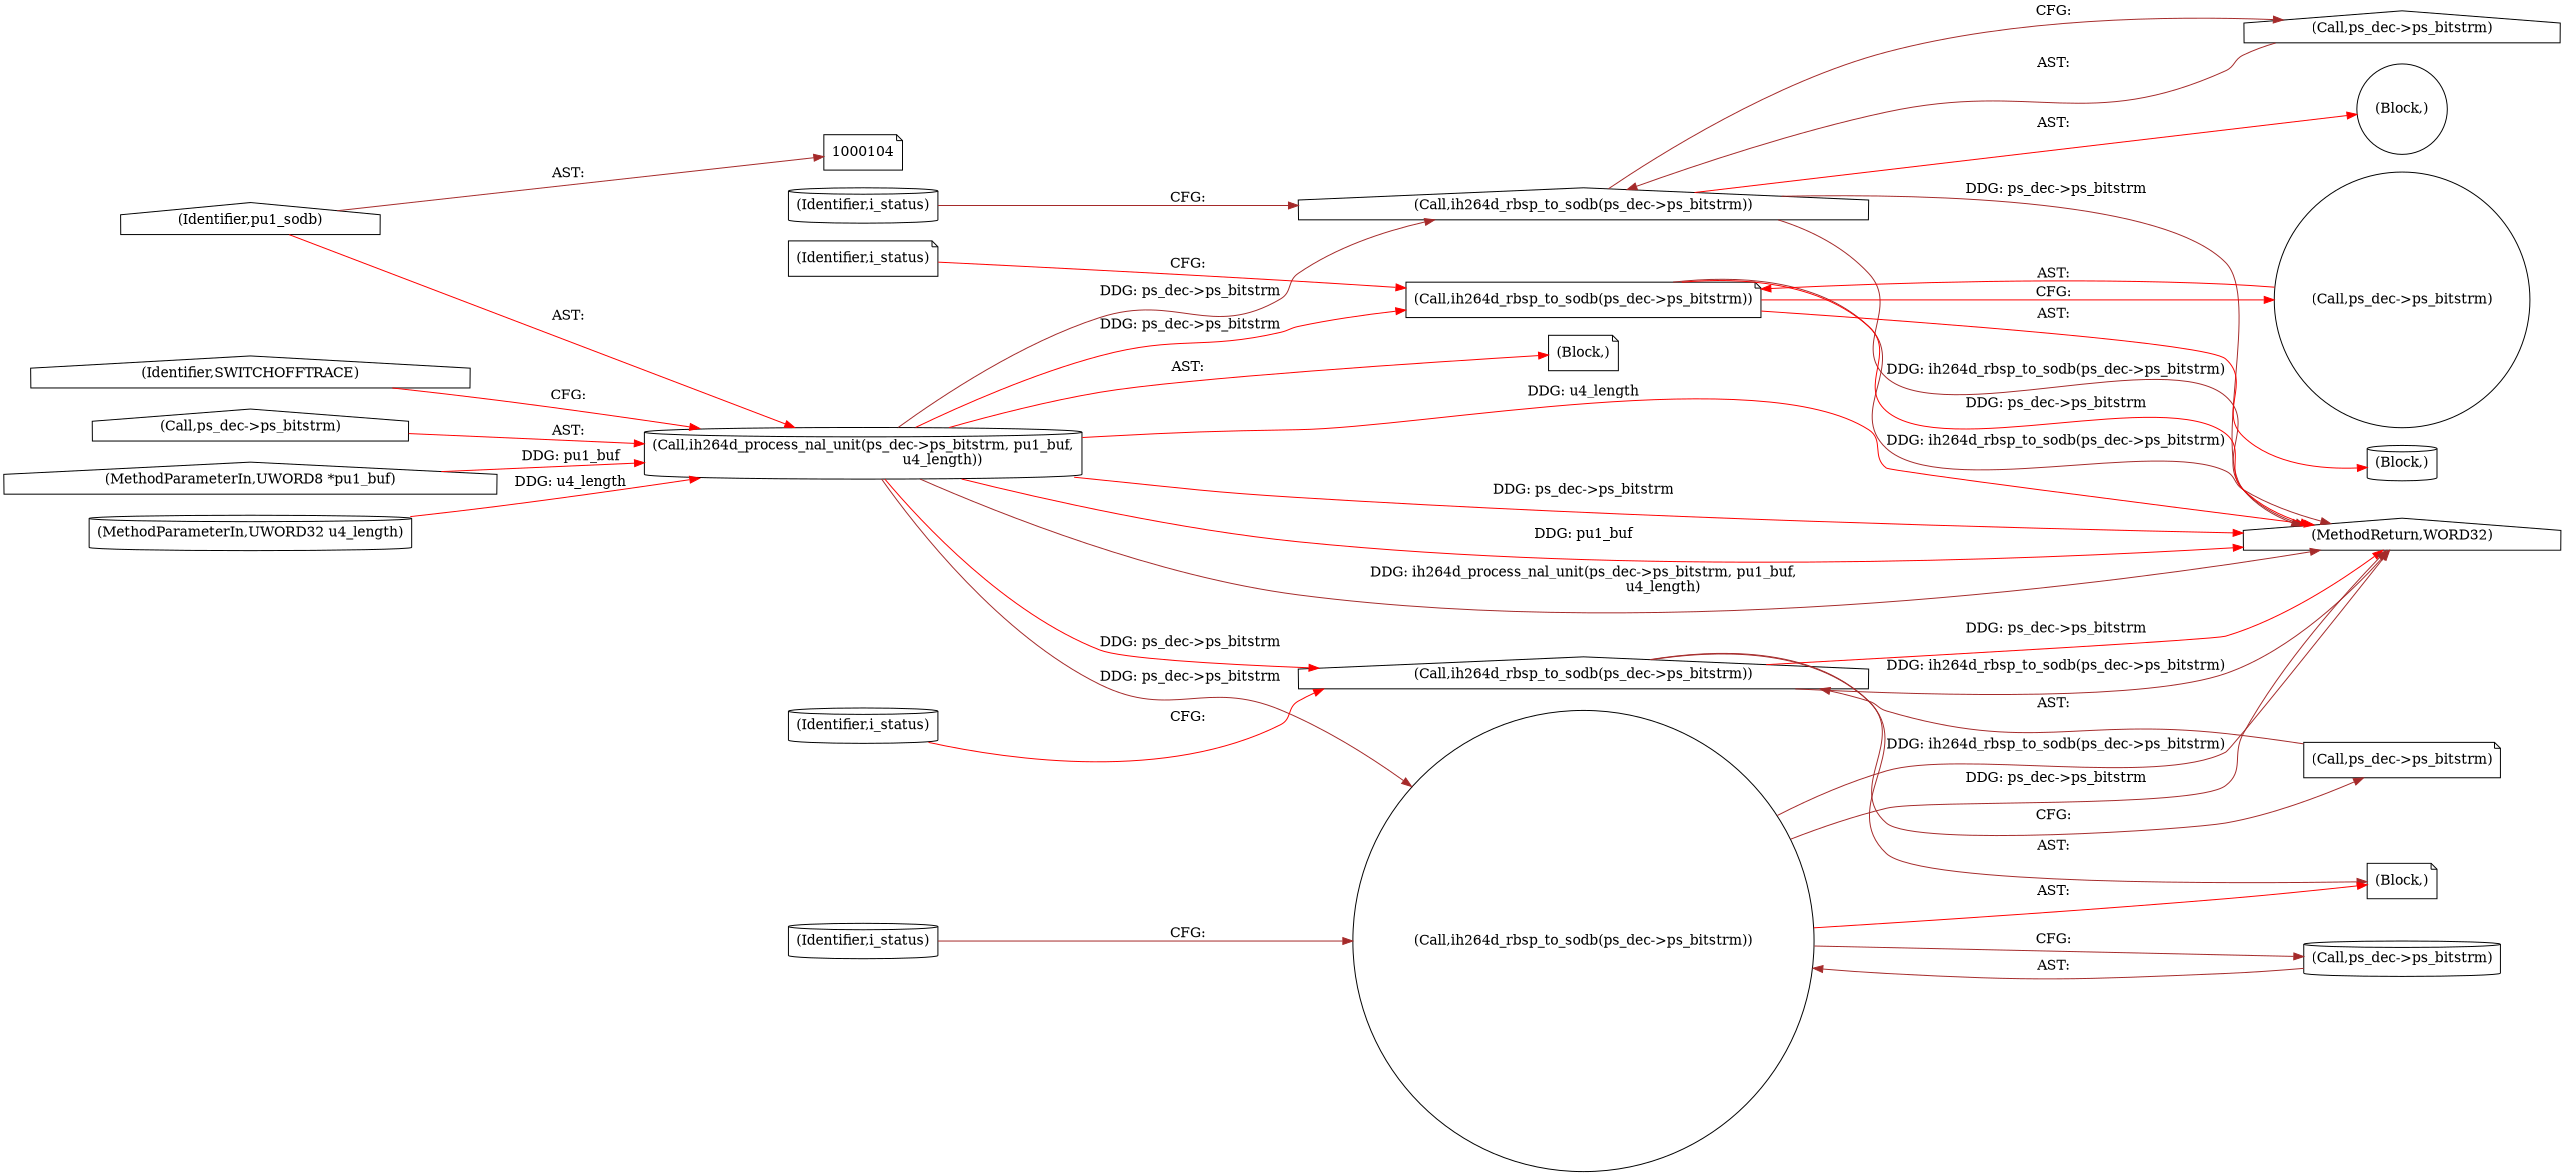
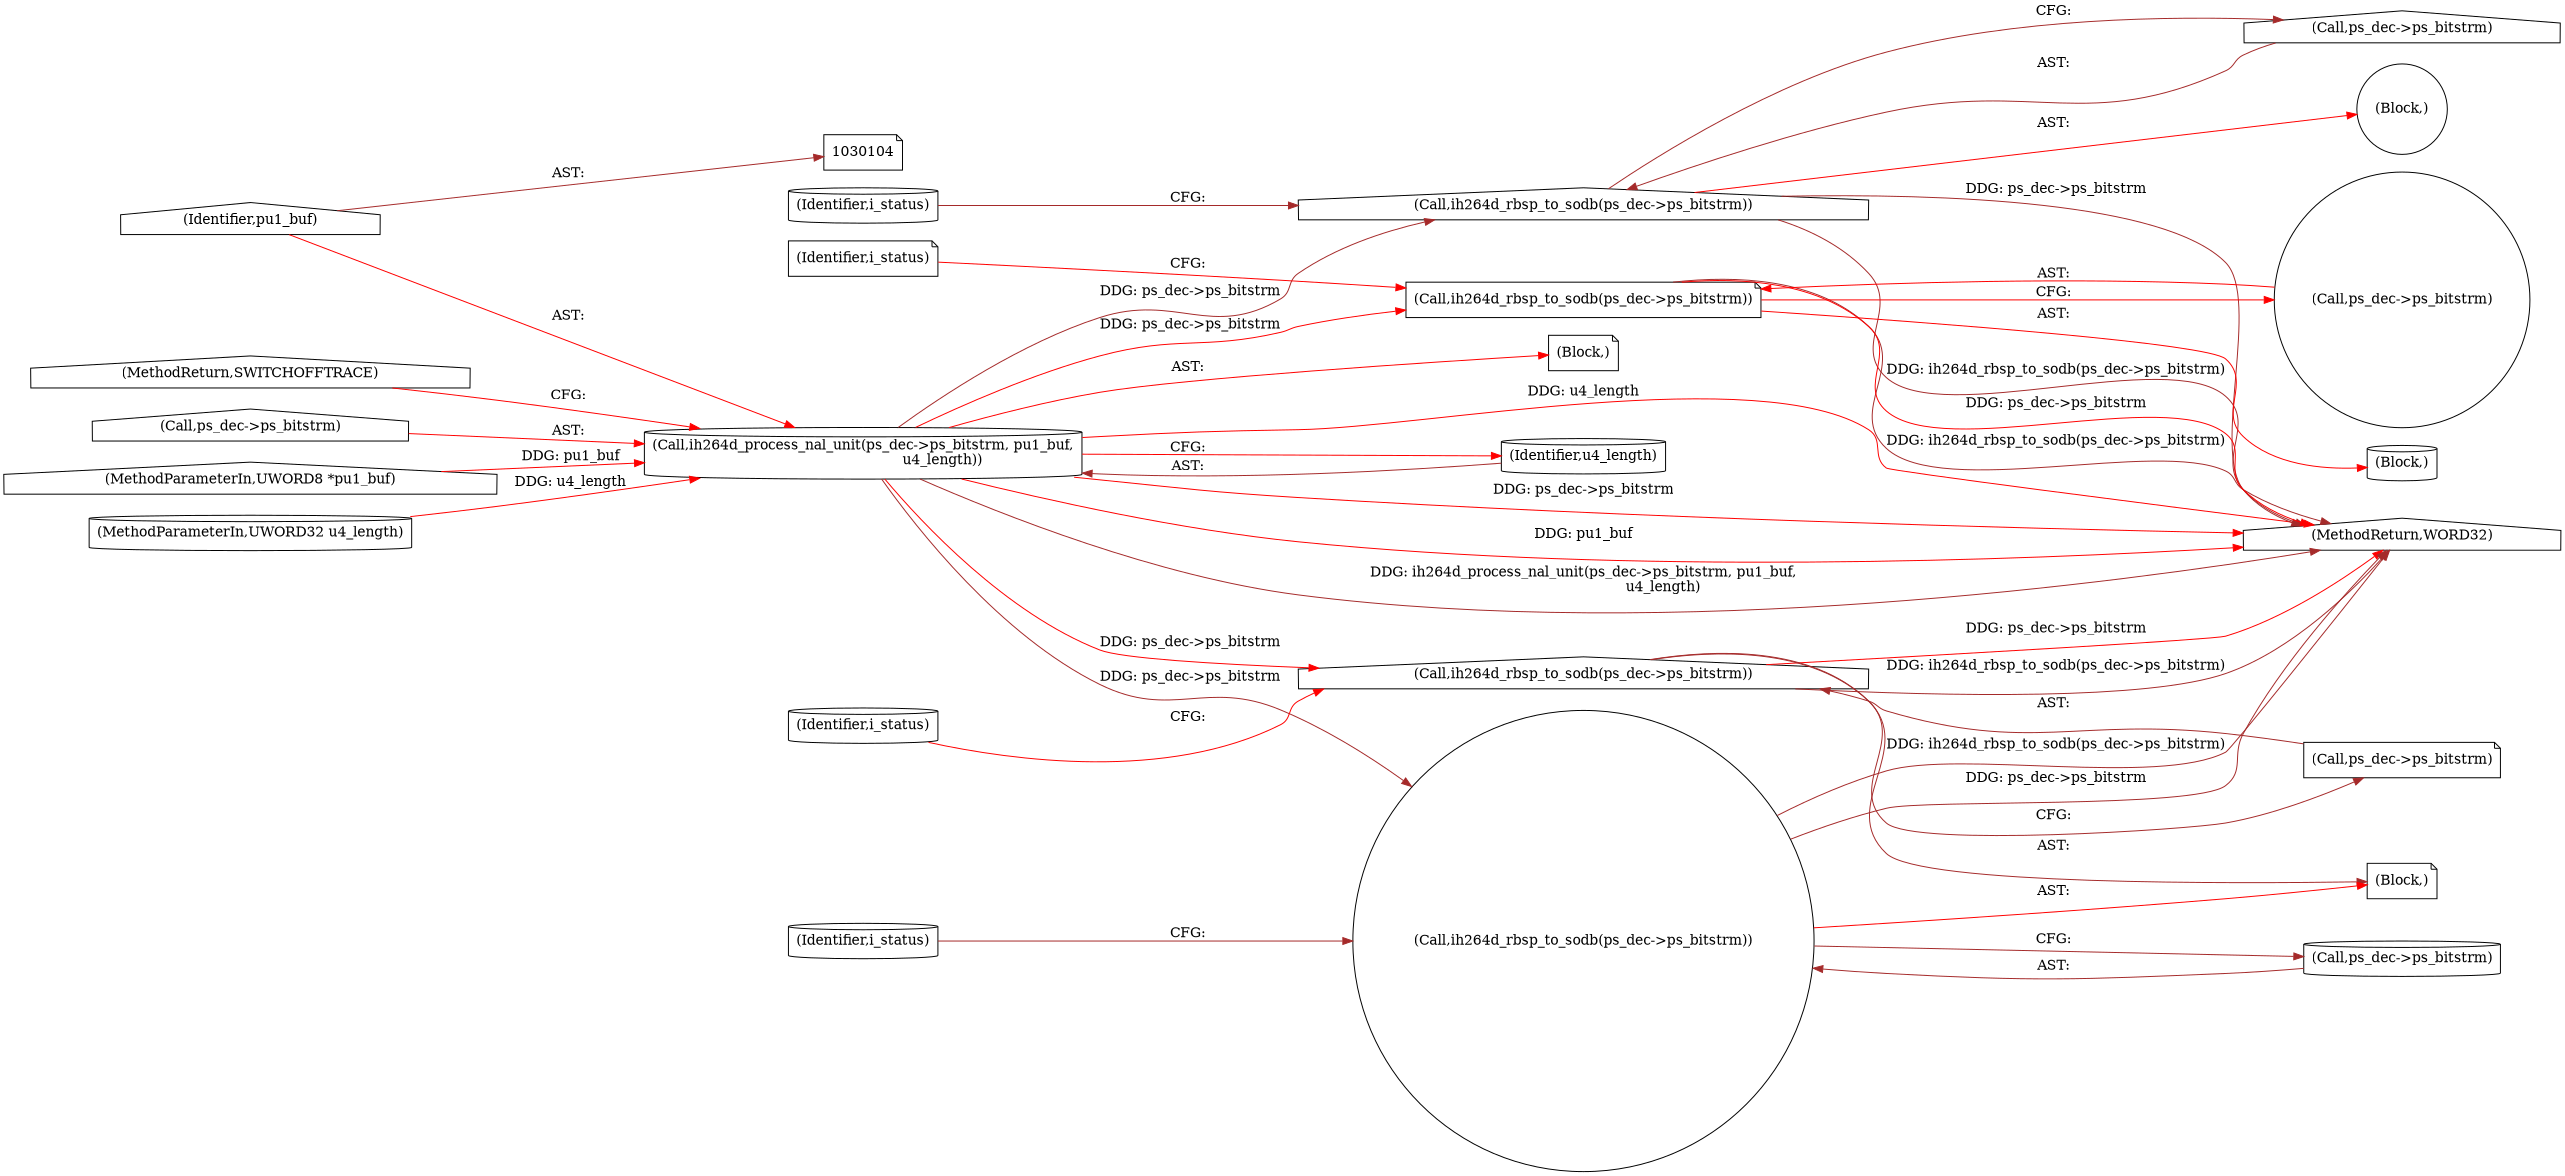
(863, 152) -> (863, 152)
(250, 220) -> (250, 220)
(250, 374) -> (250, 374)
none -> (1583, 456)
